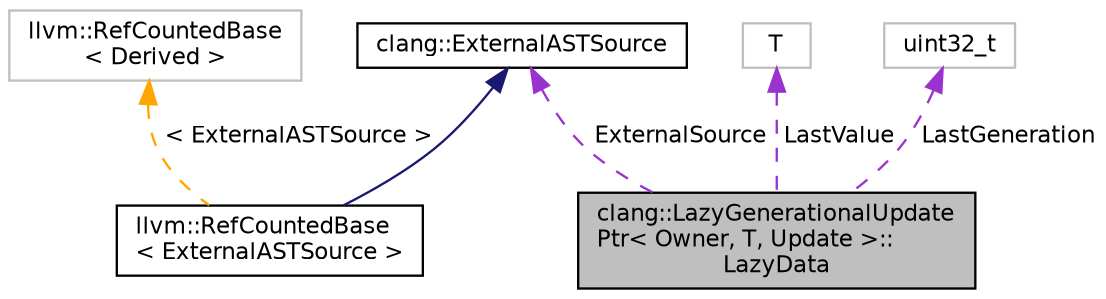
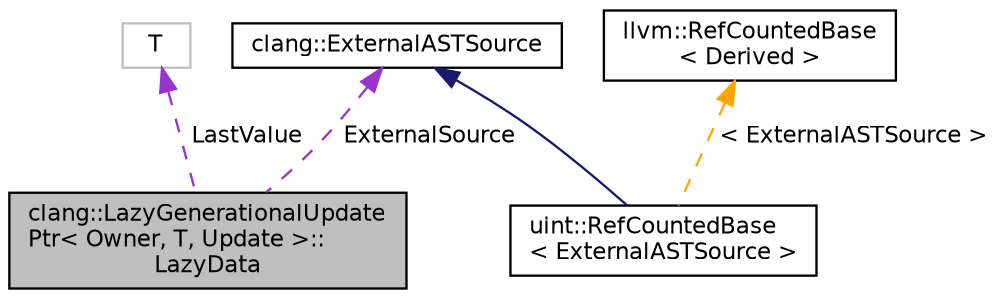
(155, 46) -> (750, 46)
(950, 46) -> none
(270, 241) -> (663, 241)
